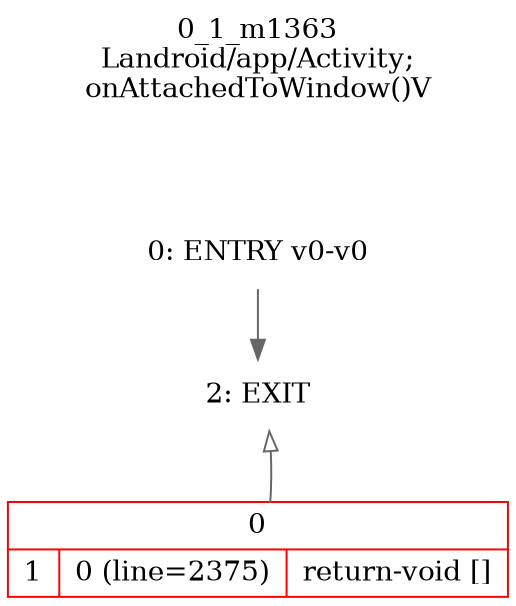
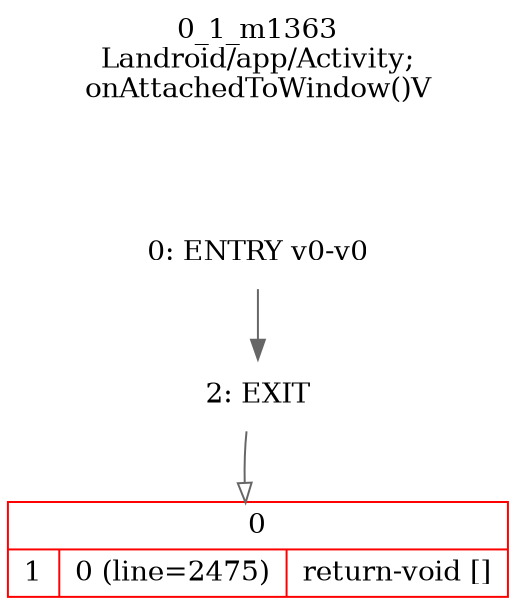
(271, 477) -> (245, 457)
(173, 572) -> (173, 572)
